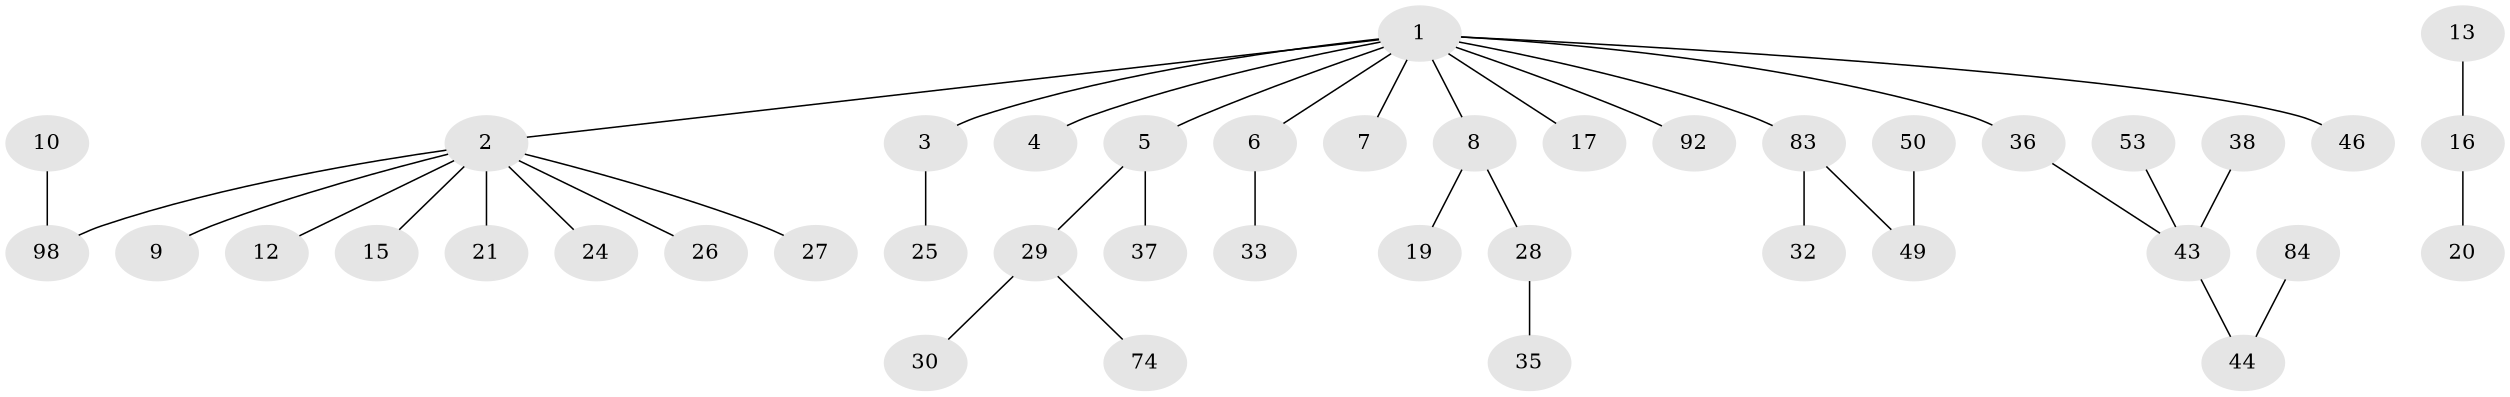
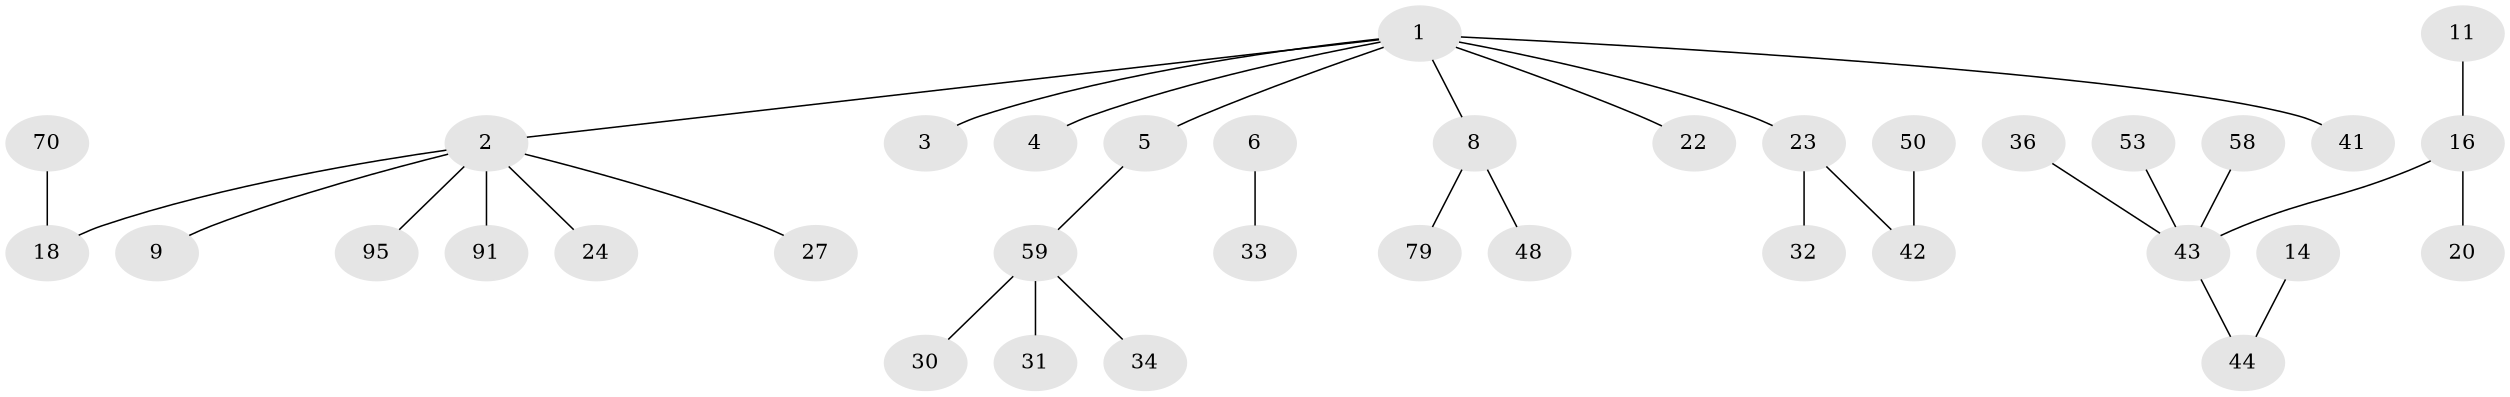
(2463, 34) -> (2463, 34)
(1730, 65) -> none
(1337, 89) -> none
(47, 143) -> (47, 143)
(1365, 143) -> none
(1584, 143) -> none
(1694, 143) -> (1694, 143)
(1804, 143) -> (1804, 143)
(2243, 143) -> (2243, 143)
(2353, 143) -> (2353, 143)
none -> (2326, 198)
(47, 253) -> (47, 253)
(267, 253) -> none
(377, 253) -> (377, 253)
(486, 253) -> (486, 253)
(706, 253) -> none
(926, 253) -> none
(1035, 253) -> (1035, 253)
(1145, 253) -> none
(1420, 253) -> (1420, 253)
(1530, 253) -> (1530, 253)
(1914, 253) -> (1914, 253)
(2298, 253) -> (2298, 253)
none -> (1035, 363)
(1145, 363) -> (1145, 363)
(1530, 363) -> none
